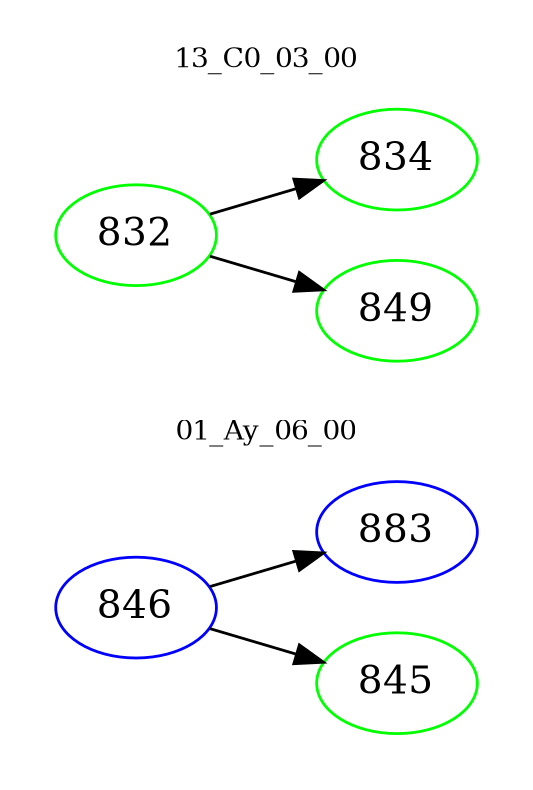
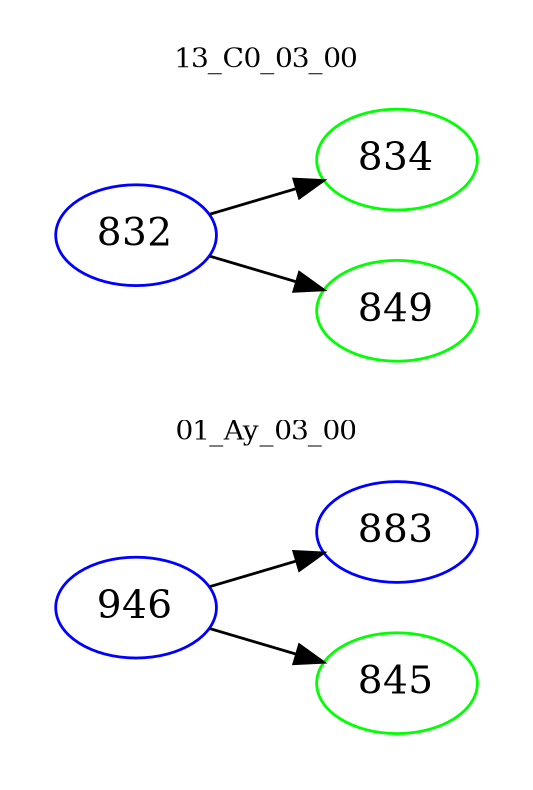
(136, 235) -> (136, 235)
(267, 433) -> (267, 433)
(136, 608) -> (136, 608)
